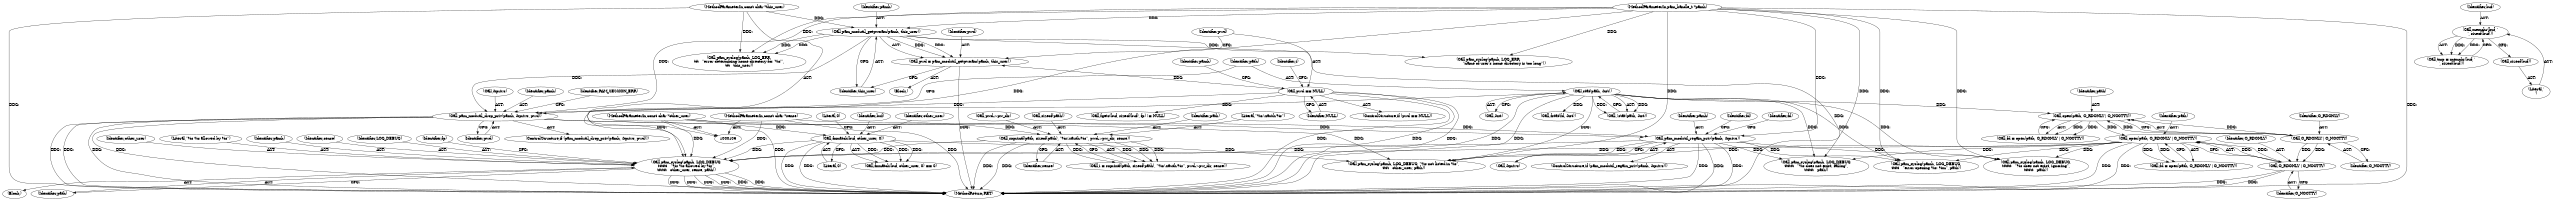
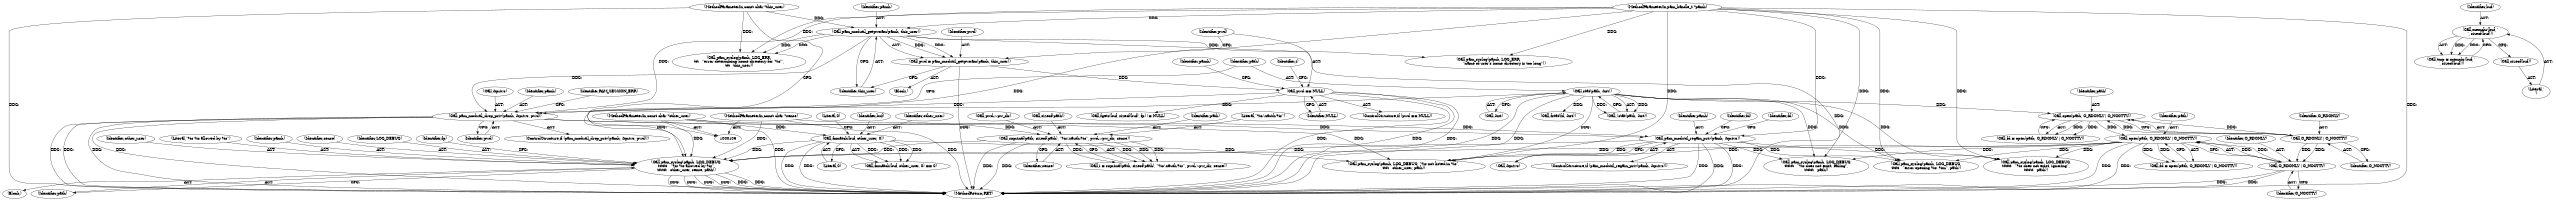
(1143, 77) -> (1133, 81)
(808, 78) -> (808, 78)
